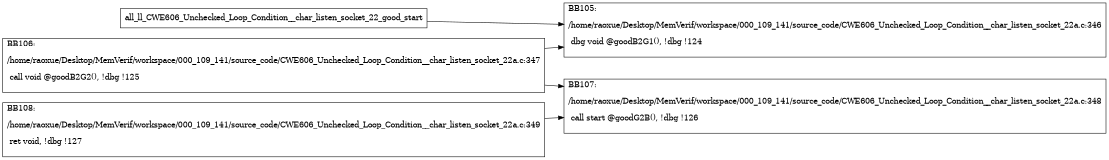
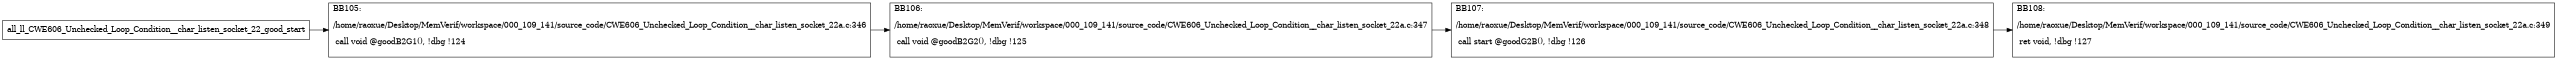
(635, 42) -> (399, 42)
(552, 48) -> (878, 30)
(552, 118) -> (2000, 30)
